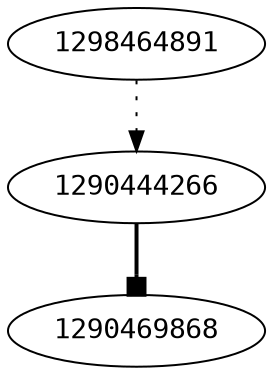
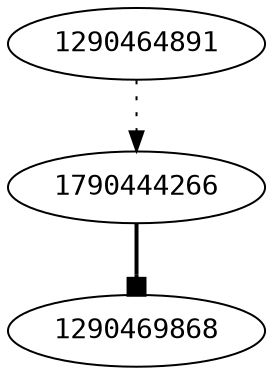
(137, 44) -> (137, 44)
(137, 187) -> (137, 187)
